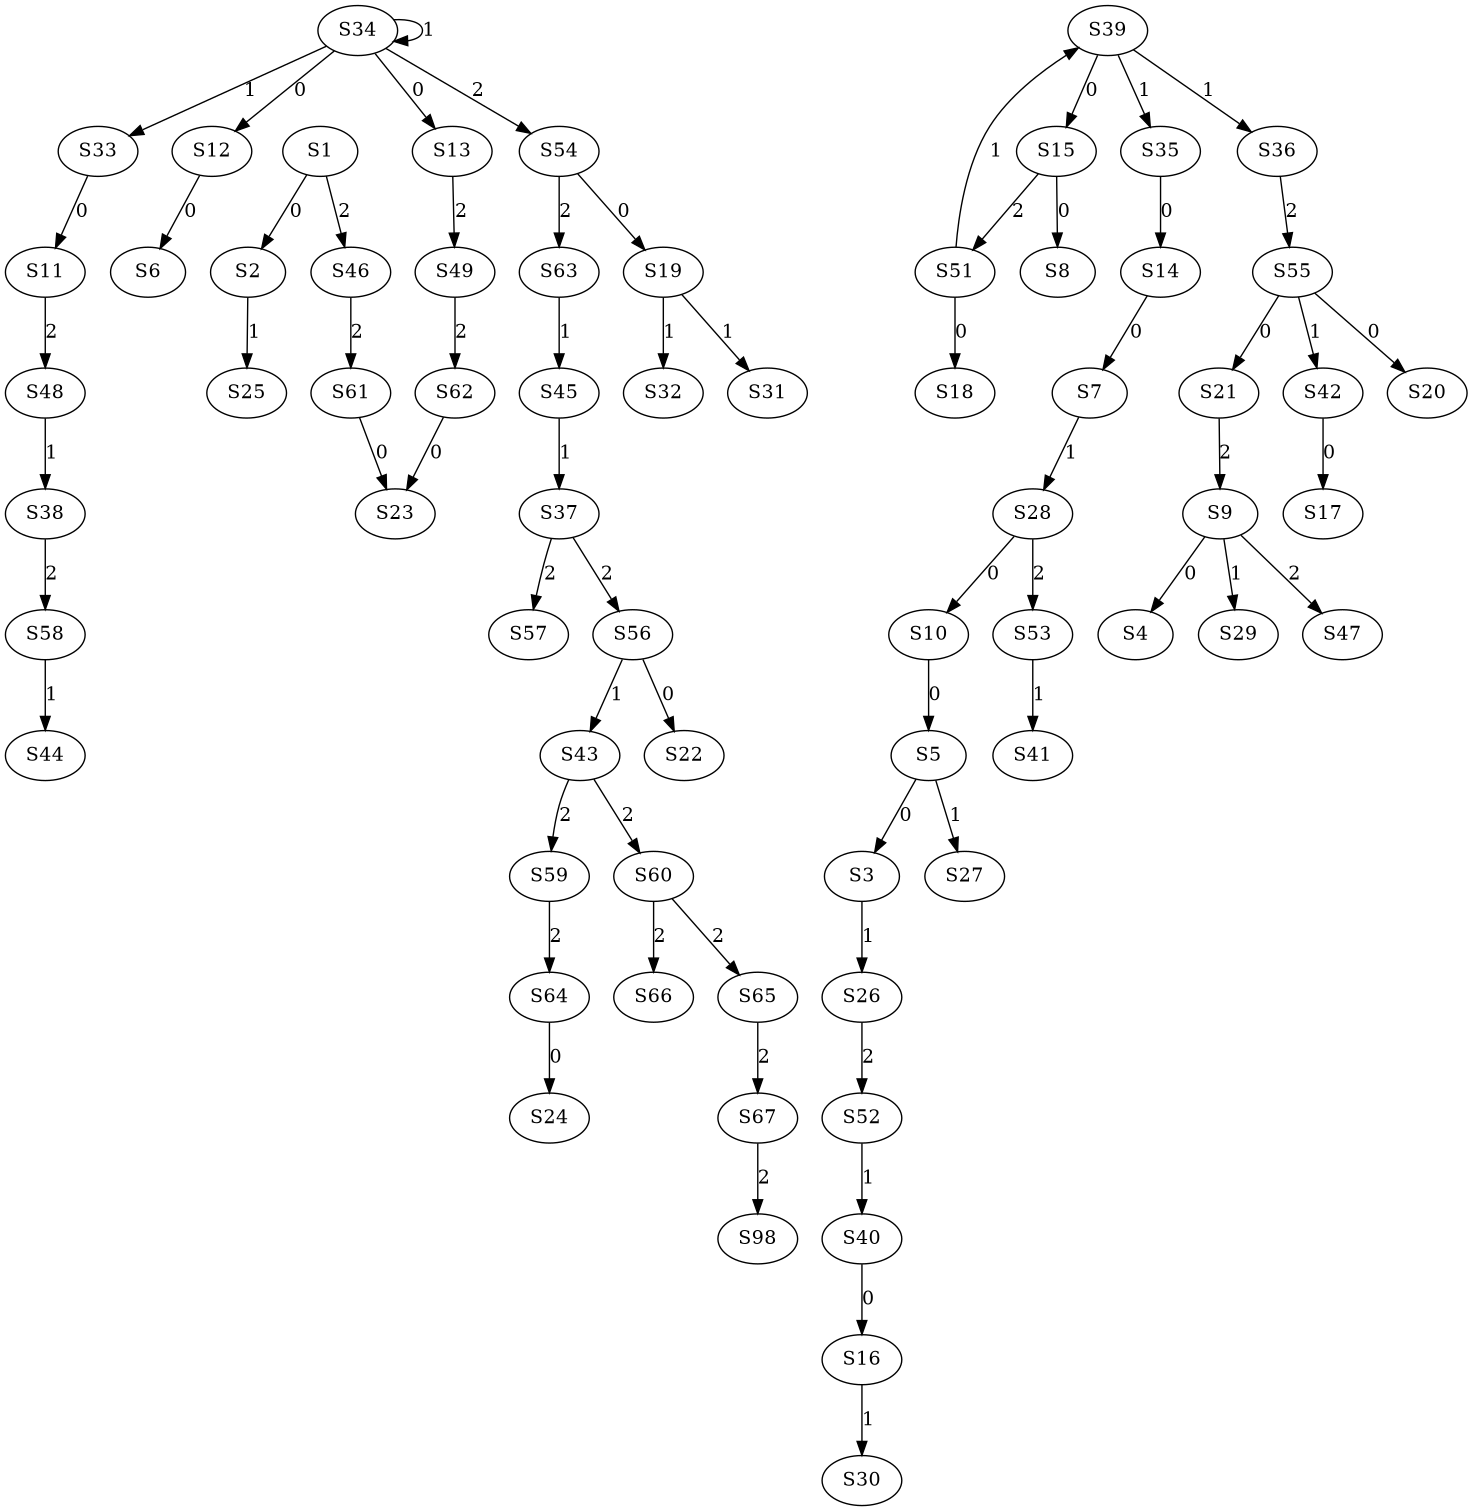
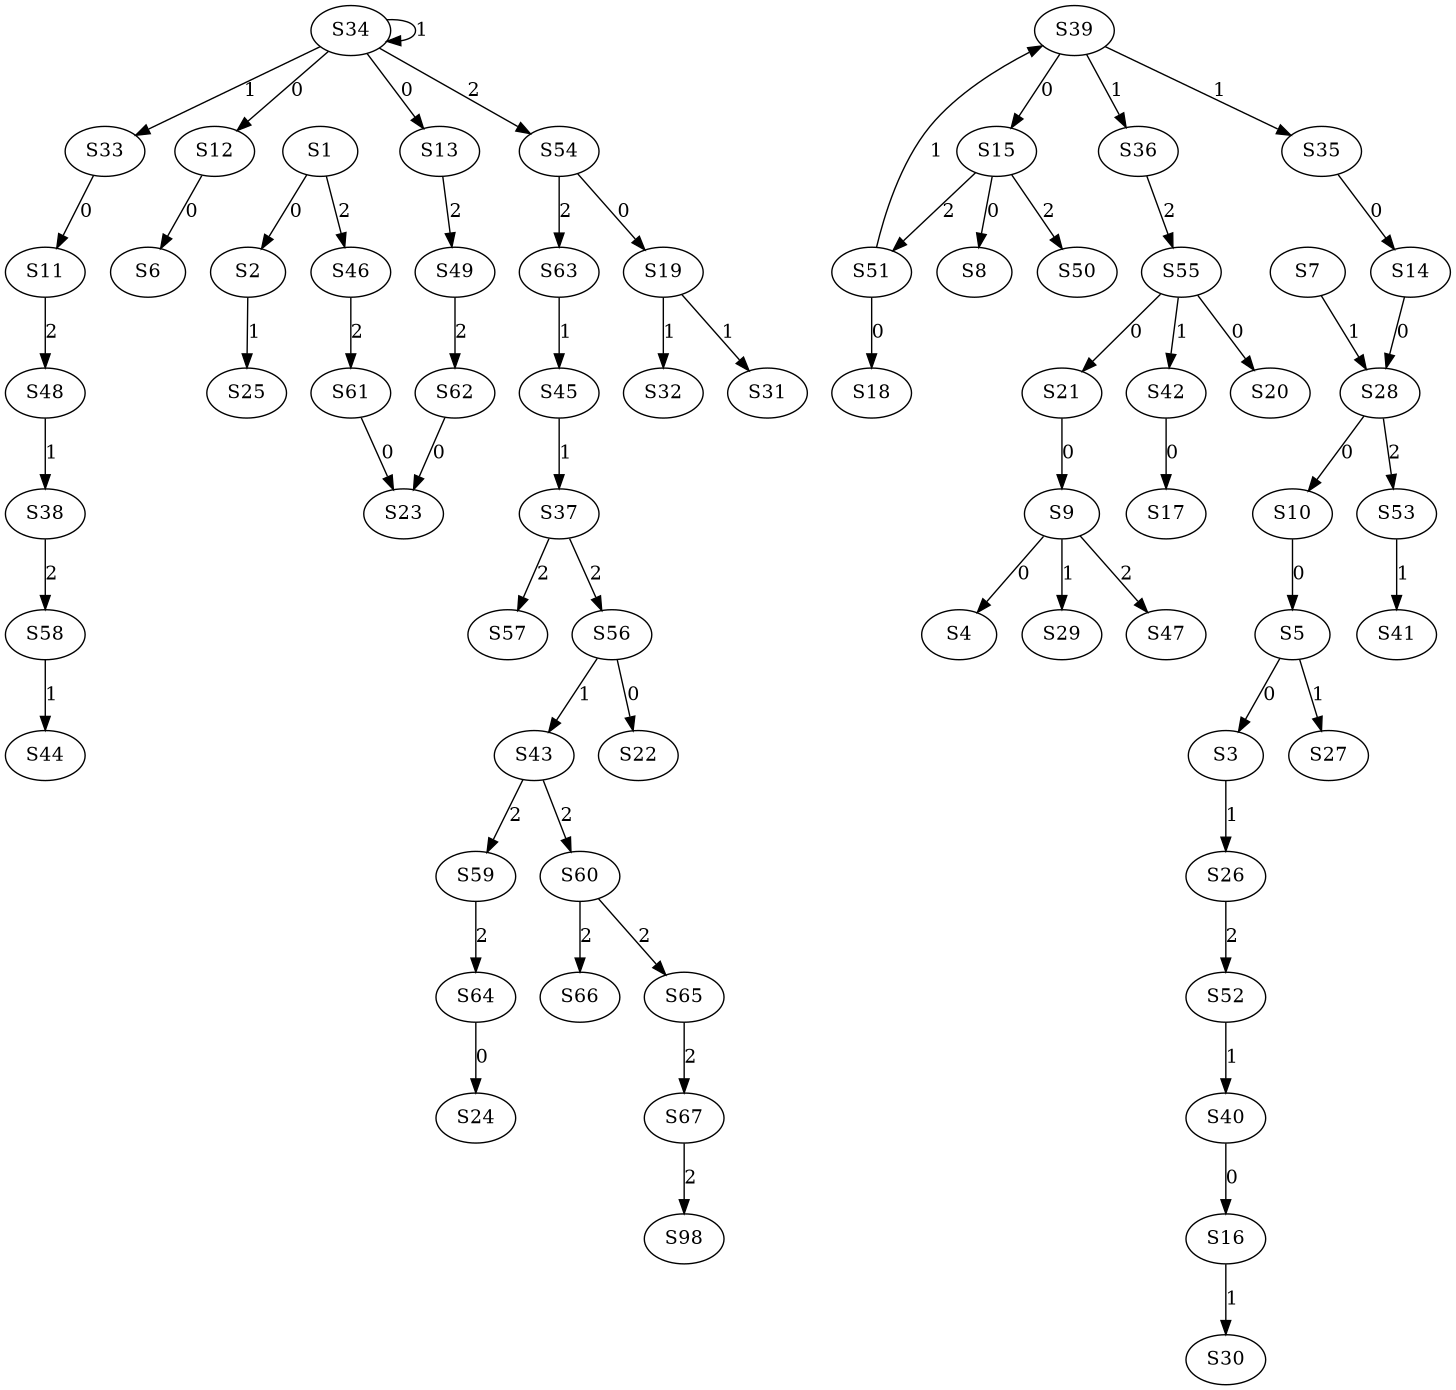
none -> (1077, 272)
(1129, 327) -> (1397, 326)
(1226, 453) -> (1069, 453)
